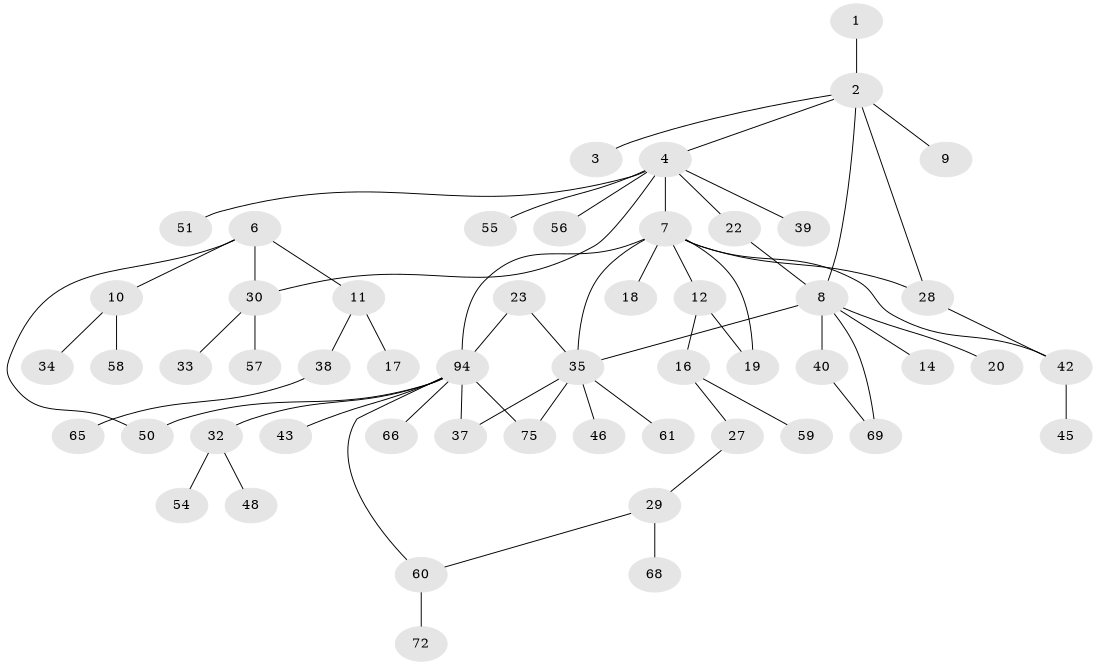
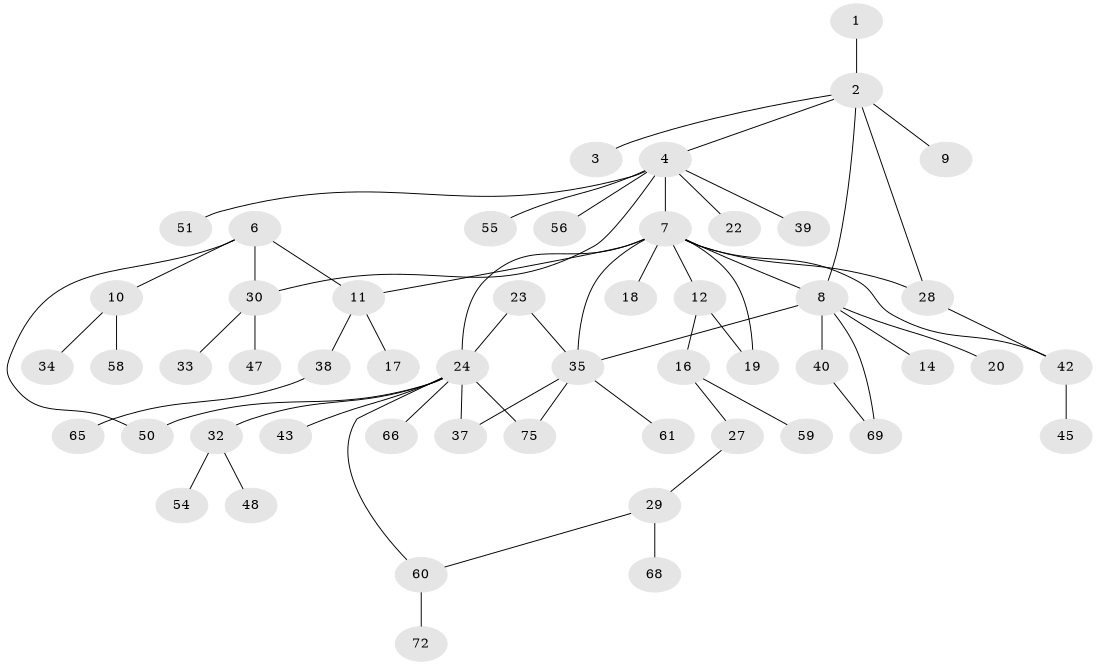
none -> (521, 267)
(787, 270) -> (743, 265)
(255, 367) -> (255, 367)
(463, 367) -> (463, 367)
(599, 436) -> none
